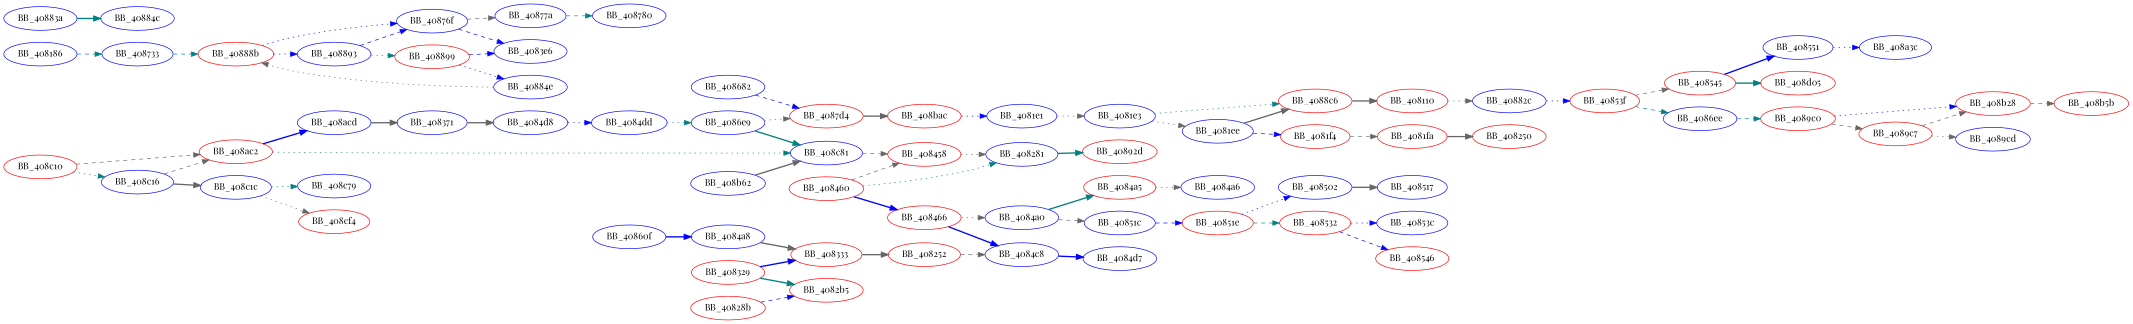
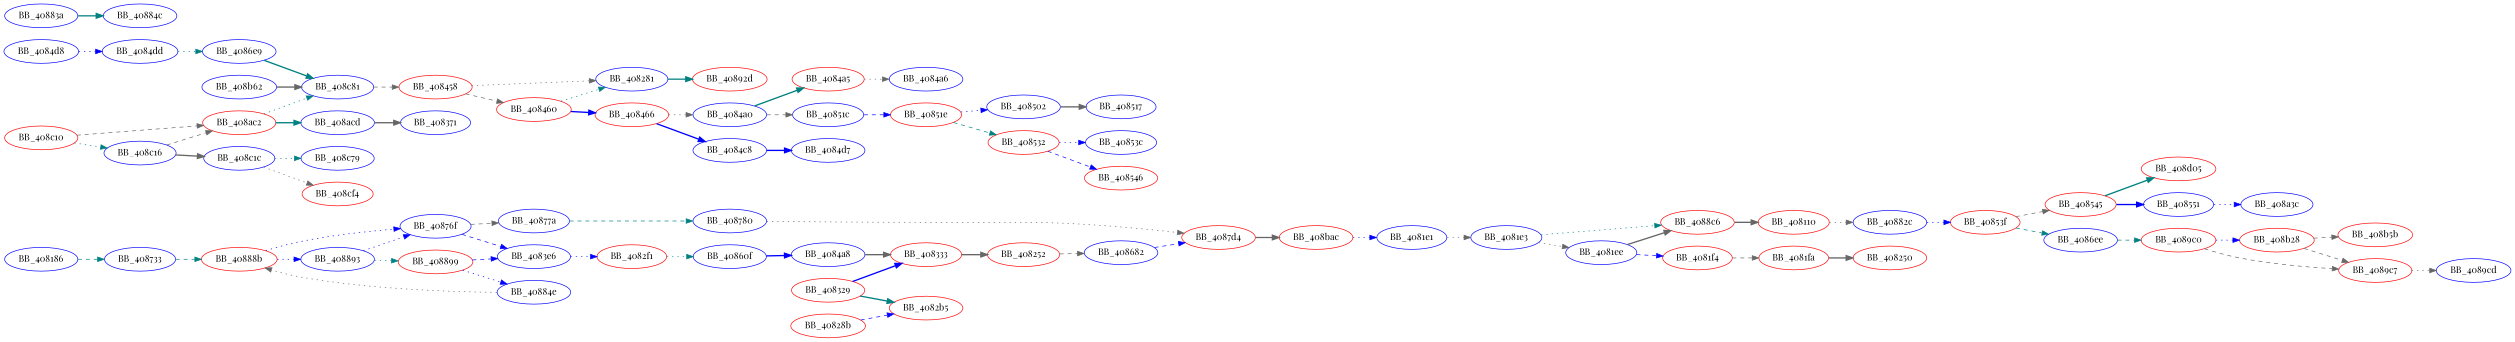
(380, 39) -> (384, 244)
(774, 120) -> (972, 222)
(1941, 120) -> (2323, 254)
(477, 123) -> none
(282, 138) -> (285, 123)
(872, 173) -> (481, 97)
(969, 255) -> (1069, 254)
none -> (632, 257)
